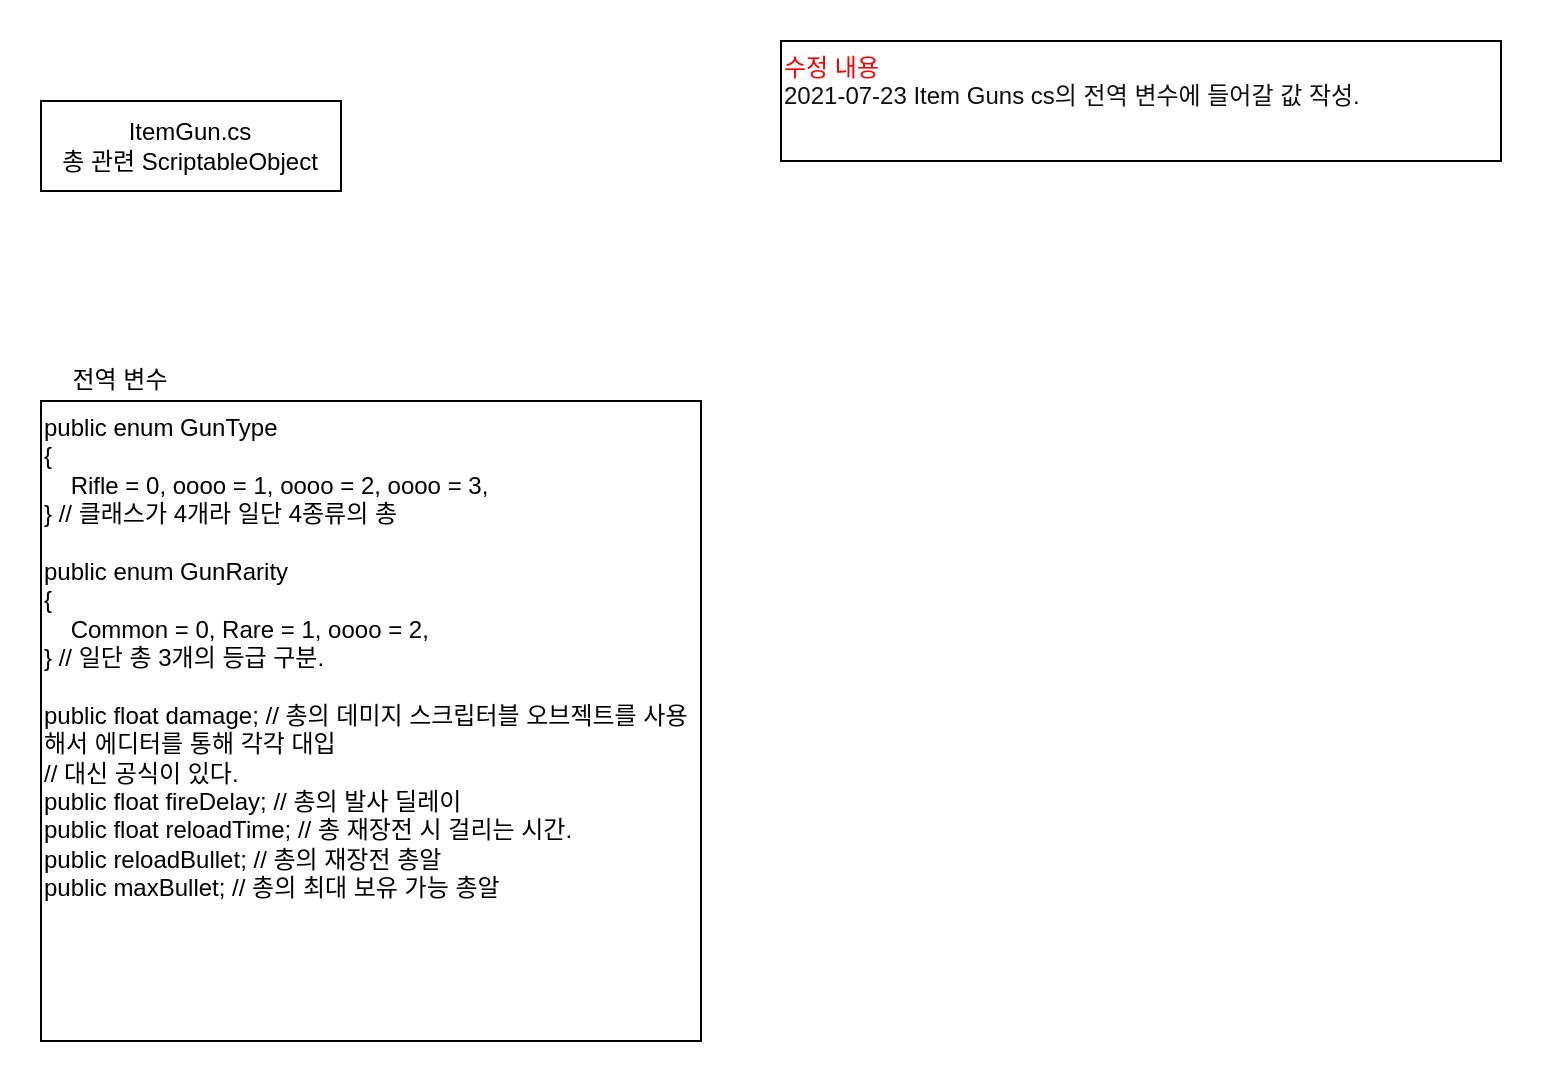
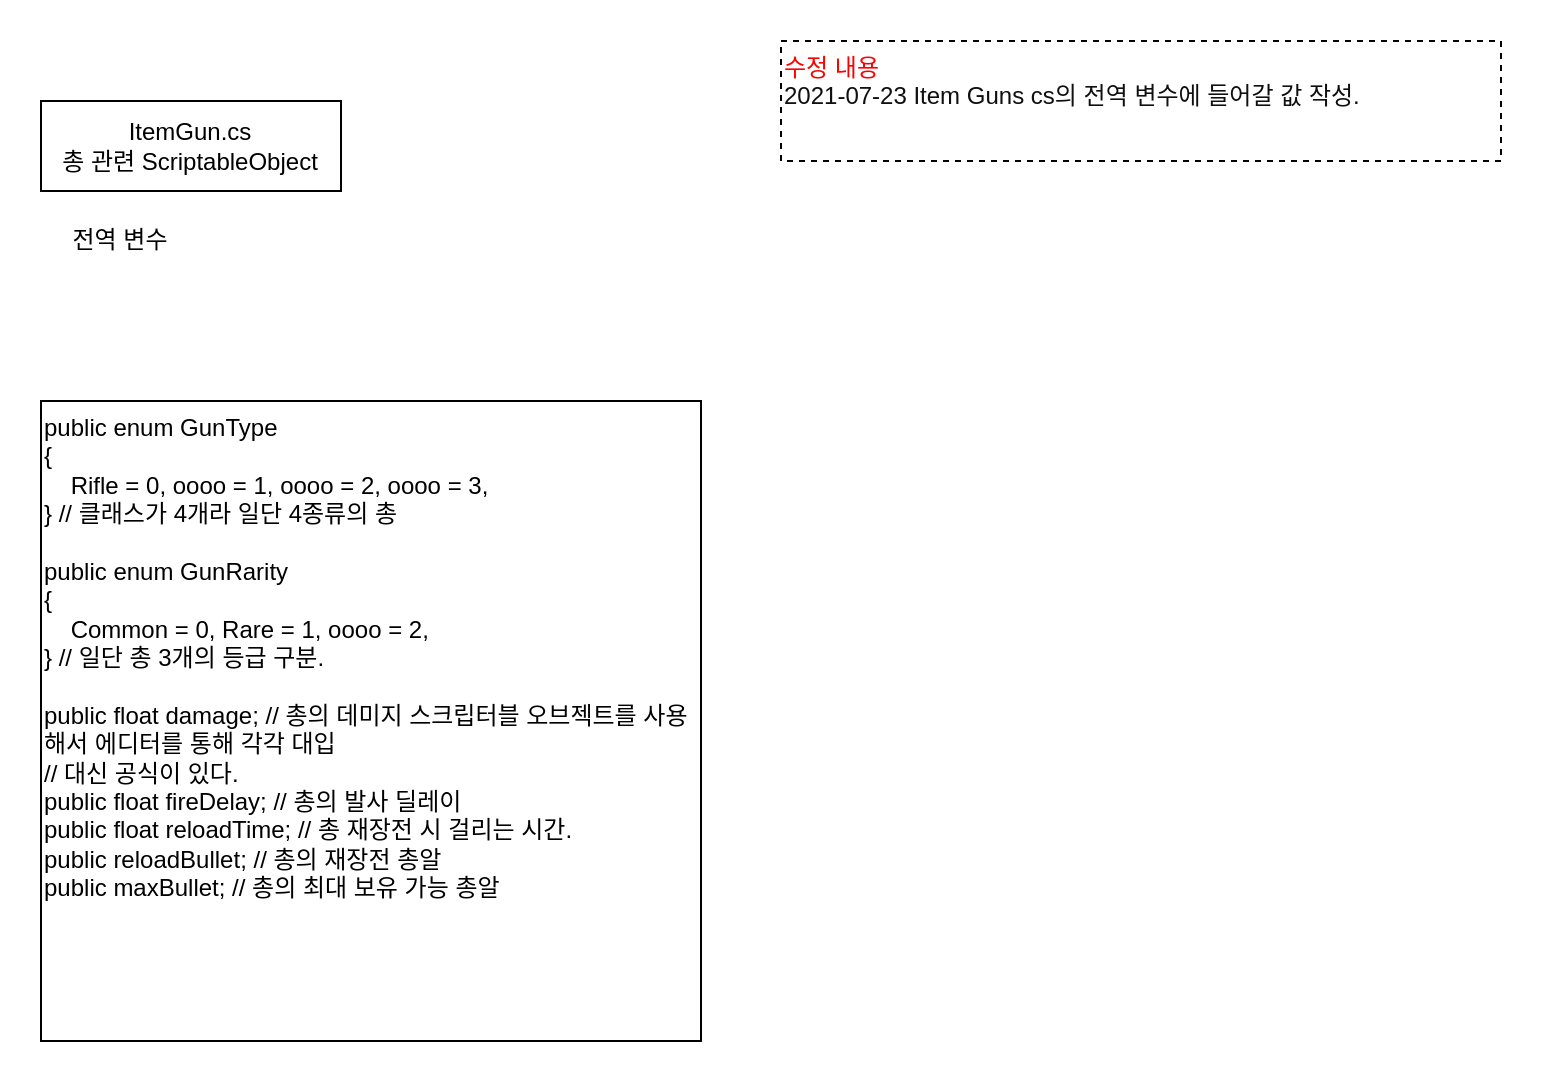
(1141, 101) -> (1141, 101)
(121, 381) -> (121, 241)
